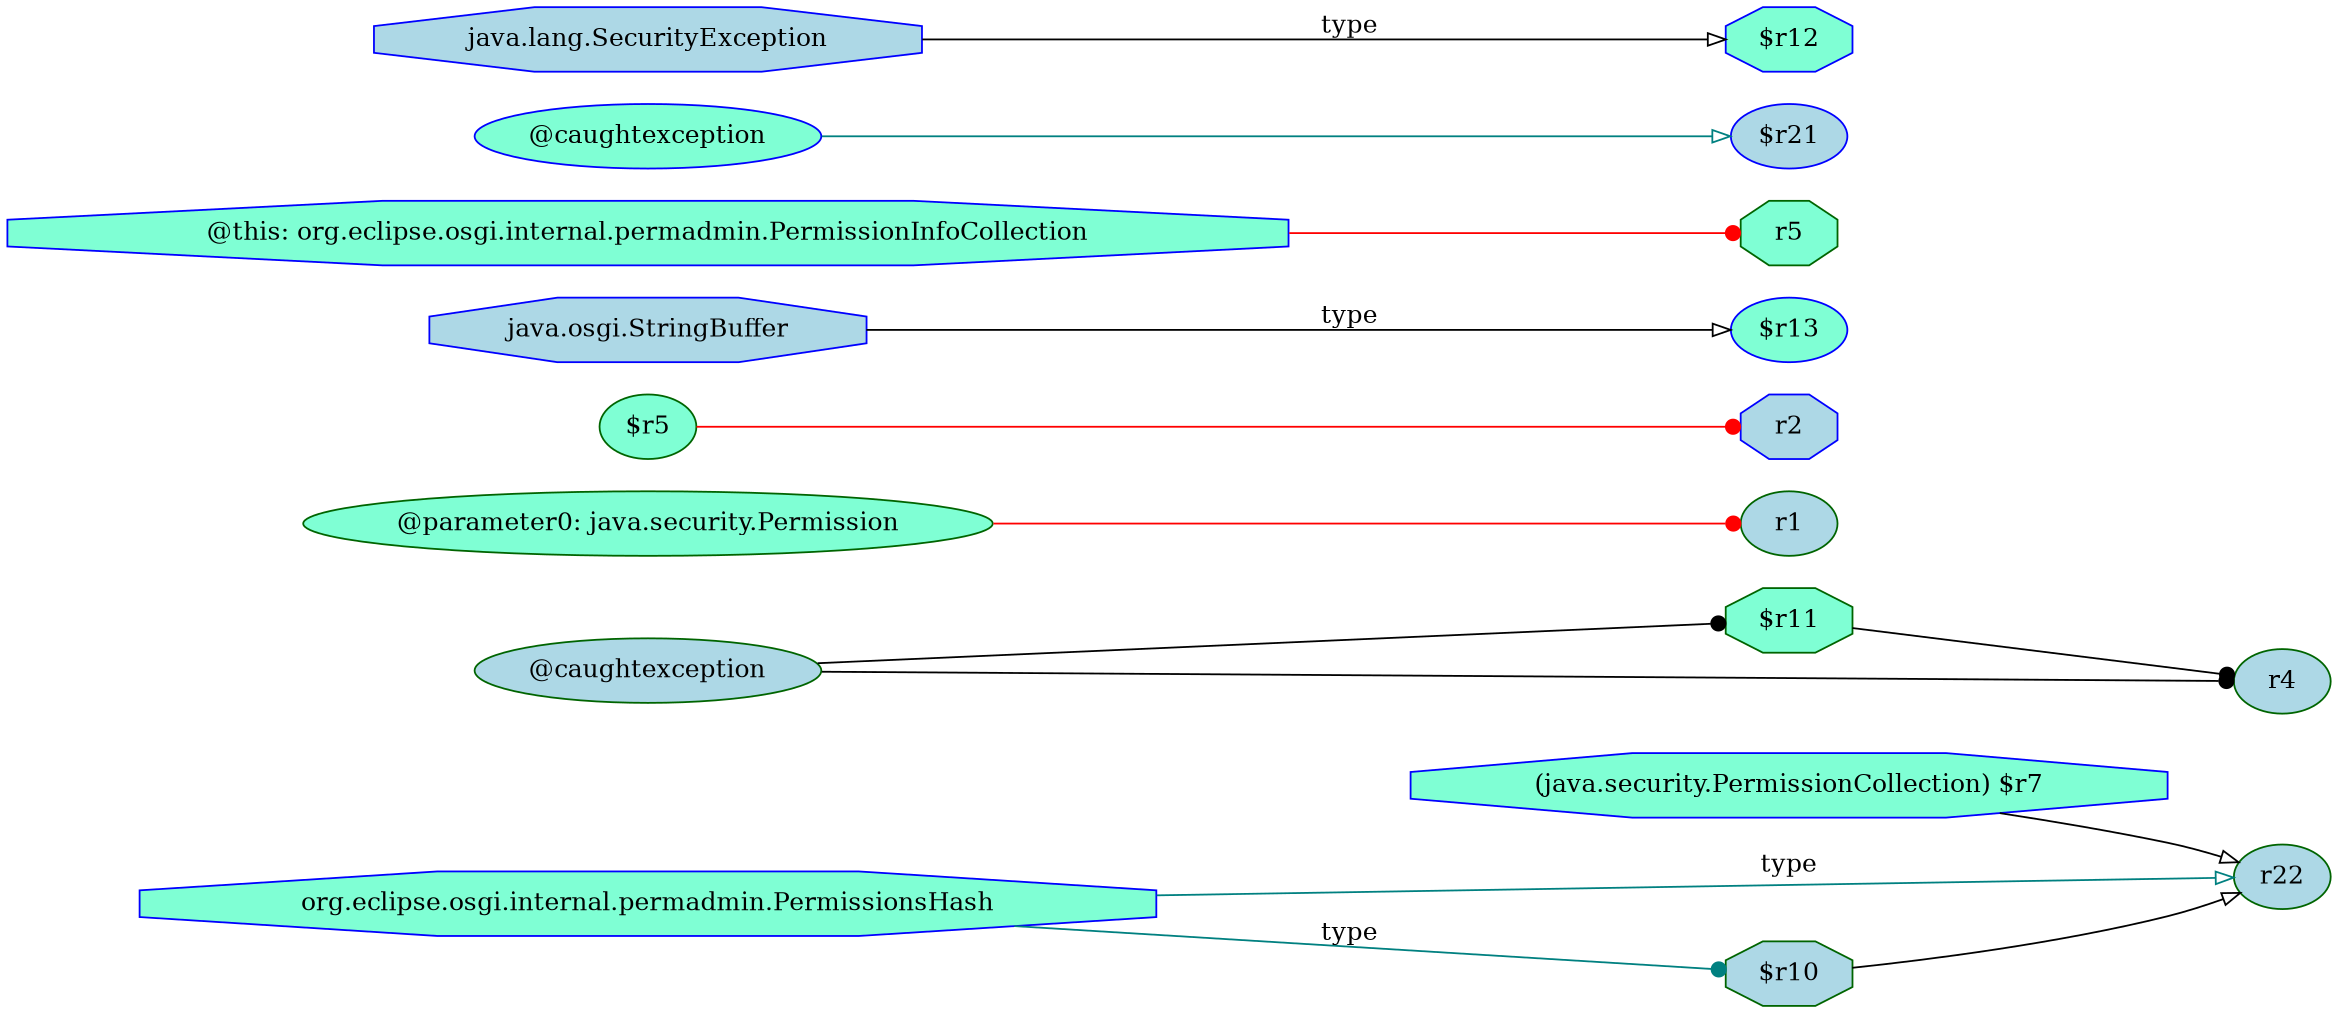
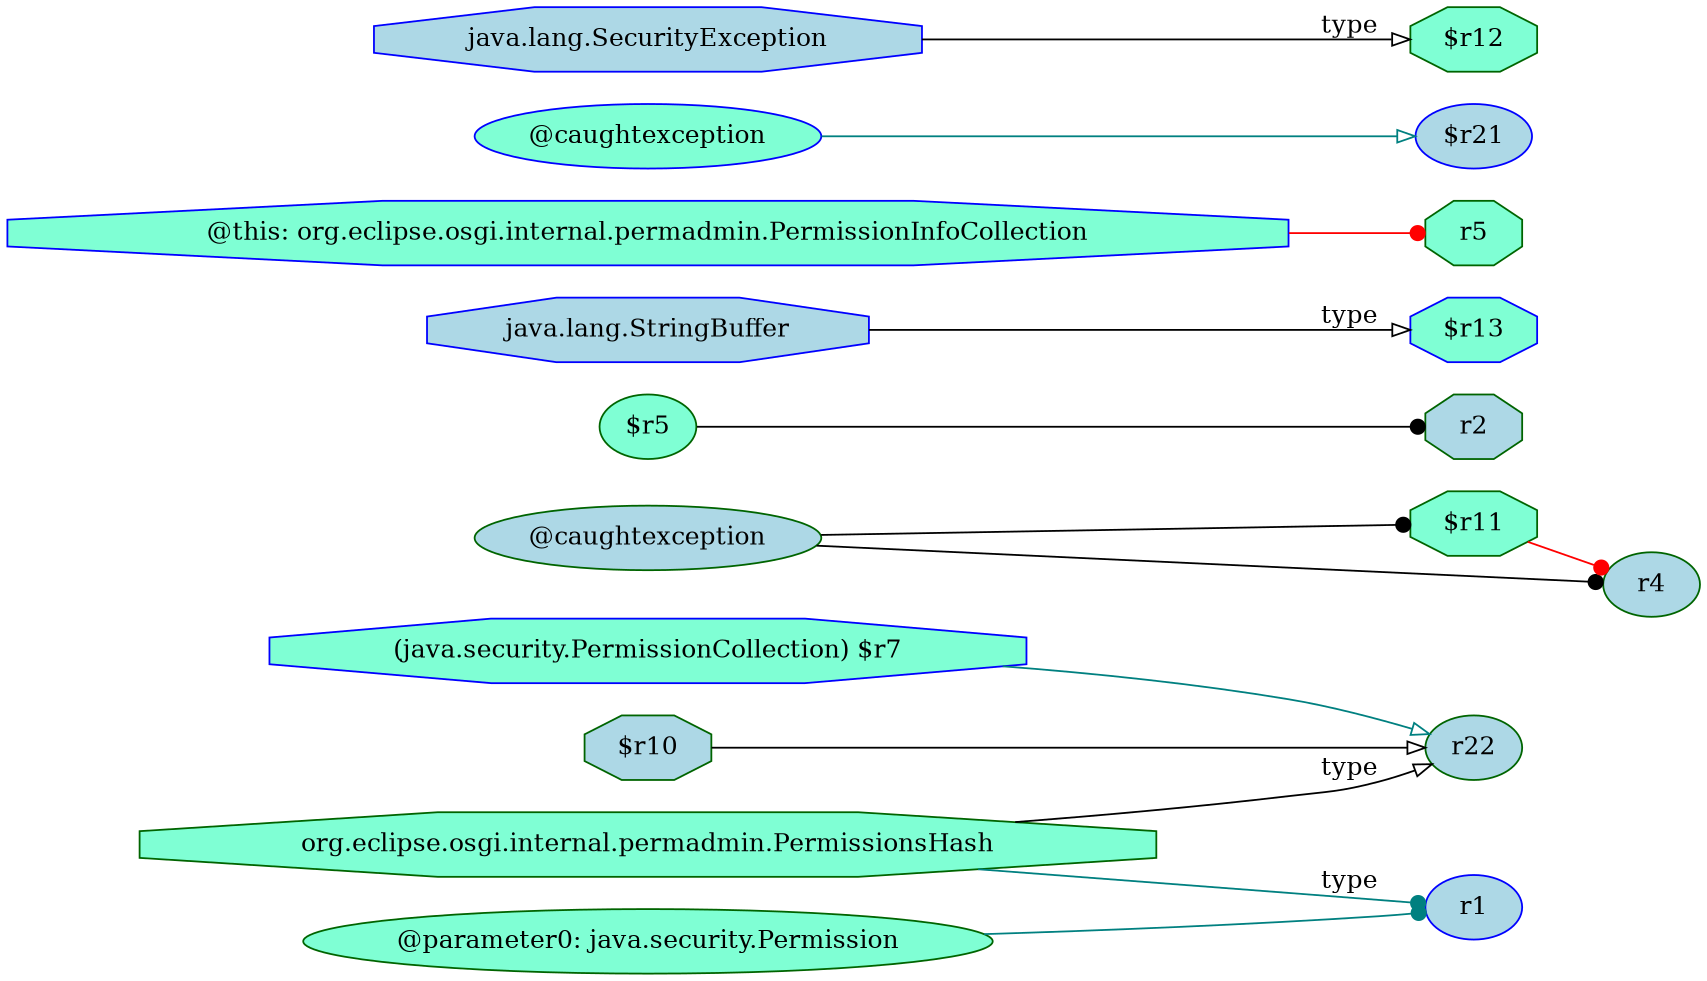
(1789, 39) -> (1474, 39)
(648, 330) -> (648, 330)
(1789, 330) -> (1474, 330)
(1211, 427) -> (1054, 427)
(1789, 427) -> (1474, 427)
(1360, 524) -> (1198, 926)
(1789, 524) -> (1474, 907)
(2036, 651) -> (1561, 553)
(2111, 832) -> (1209, 687)
(1686, 887) -> (1216, 804)
(648, 904) -> (648, 845)
(1363, 948) -> (1194, 886)
